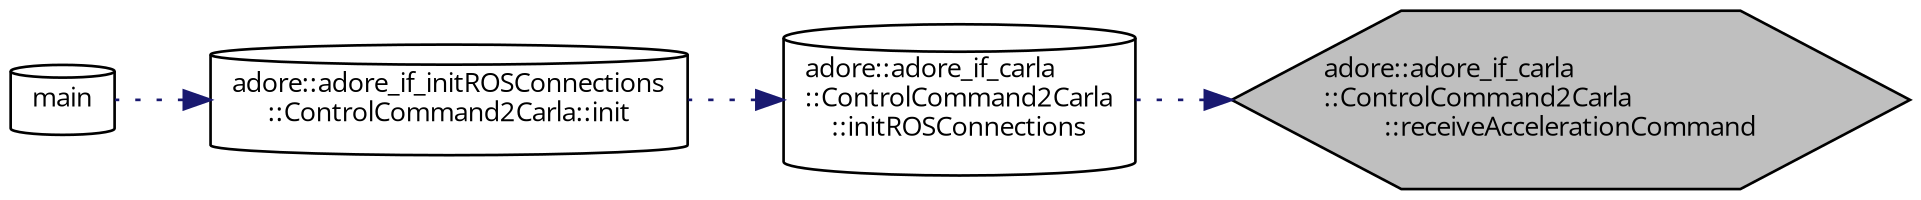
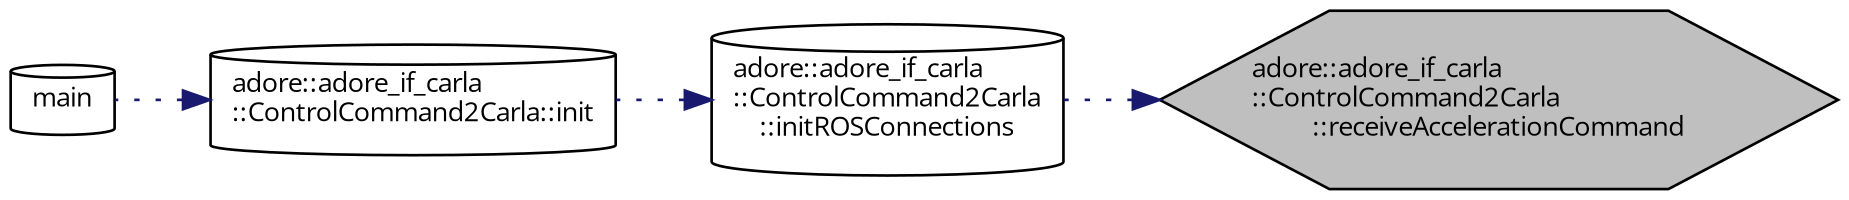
(449, 100) -> (413, 100)
